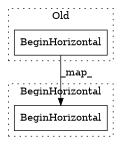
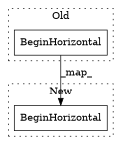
(61, 92) -> (61, 92)
